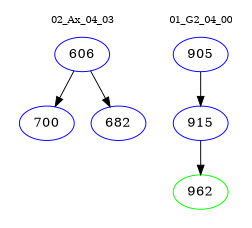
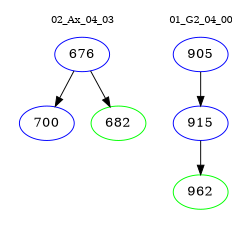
(82, 54) -> (82, 54)
(118, 123) -> (118, 123)
